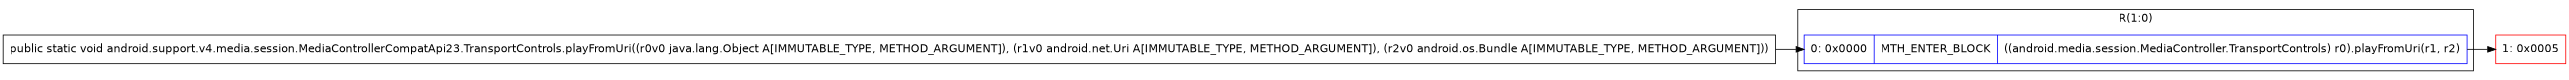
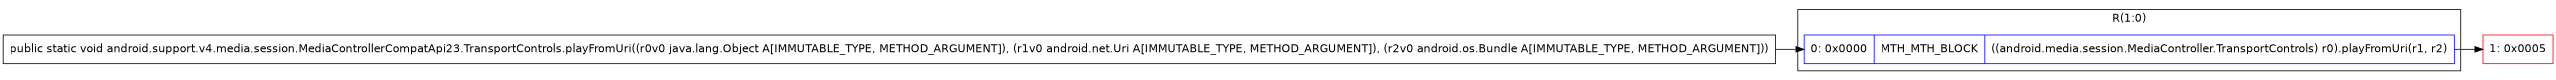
(1936, 49) -> (1929, 49)
